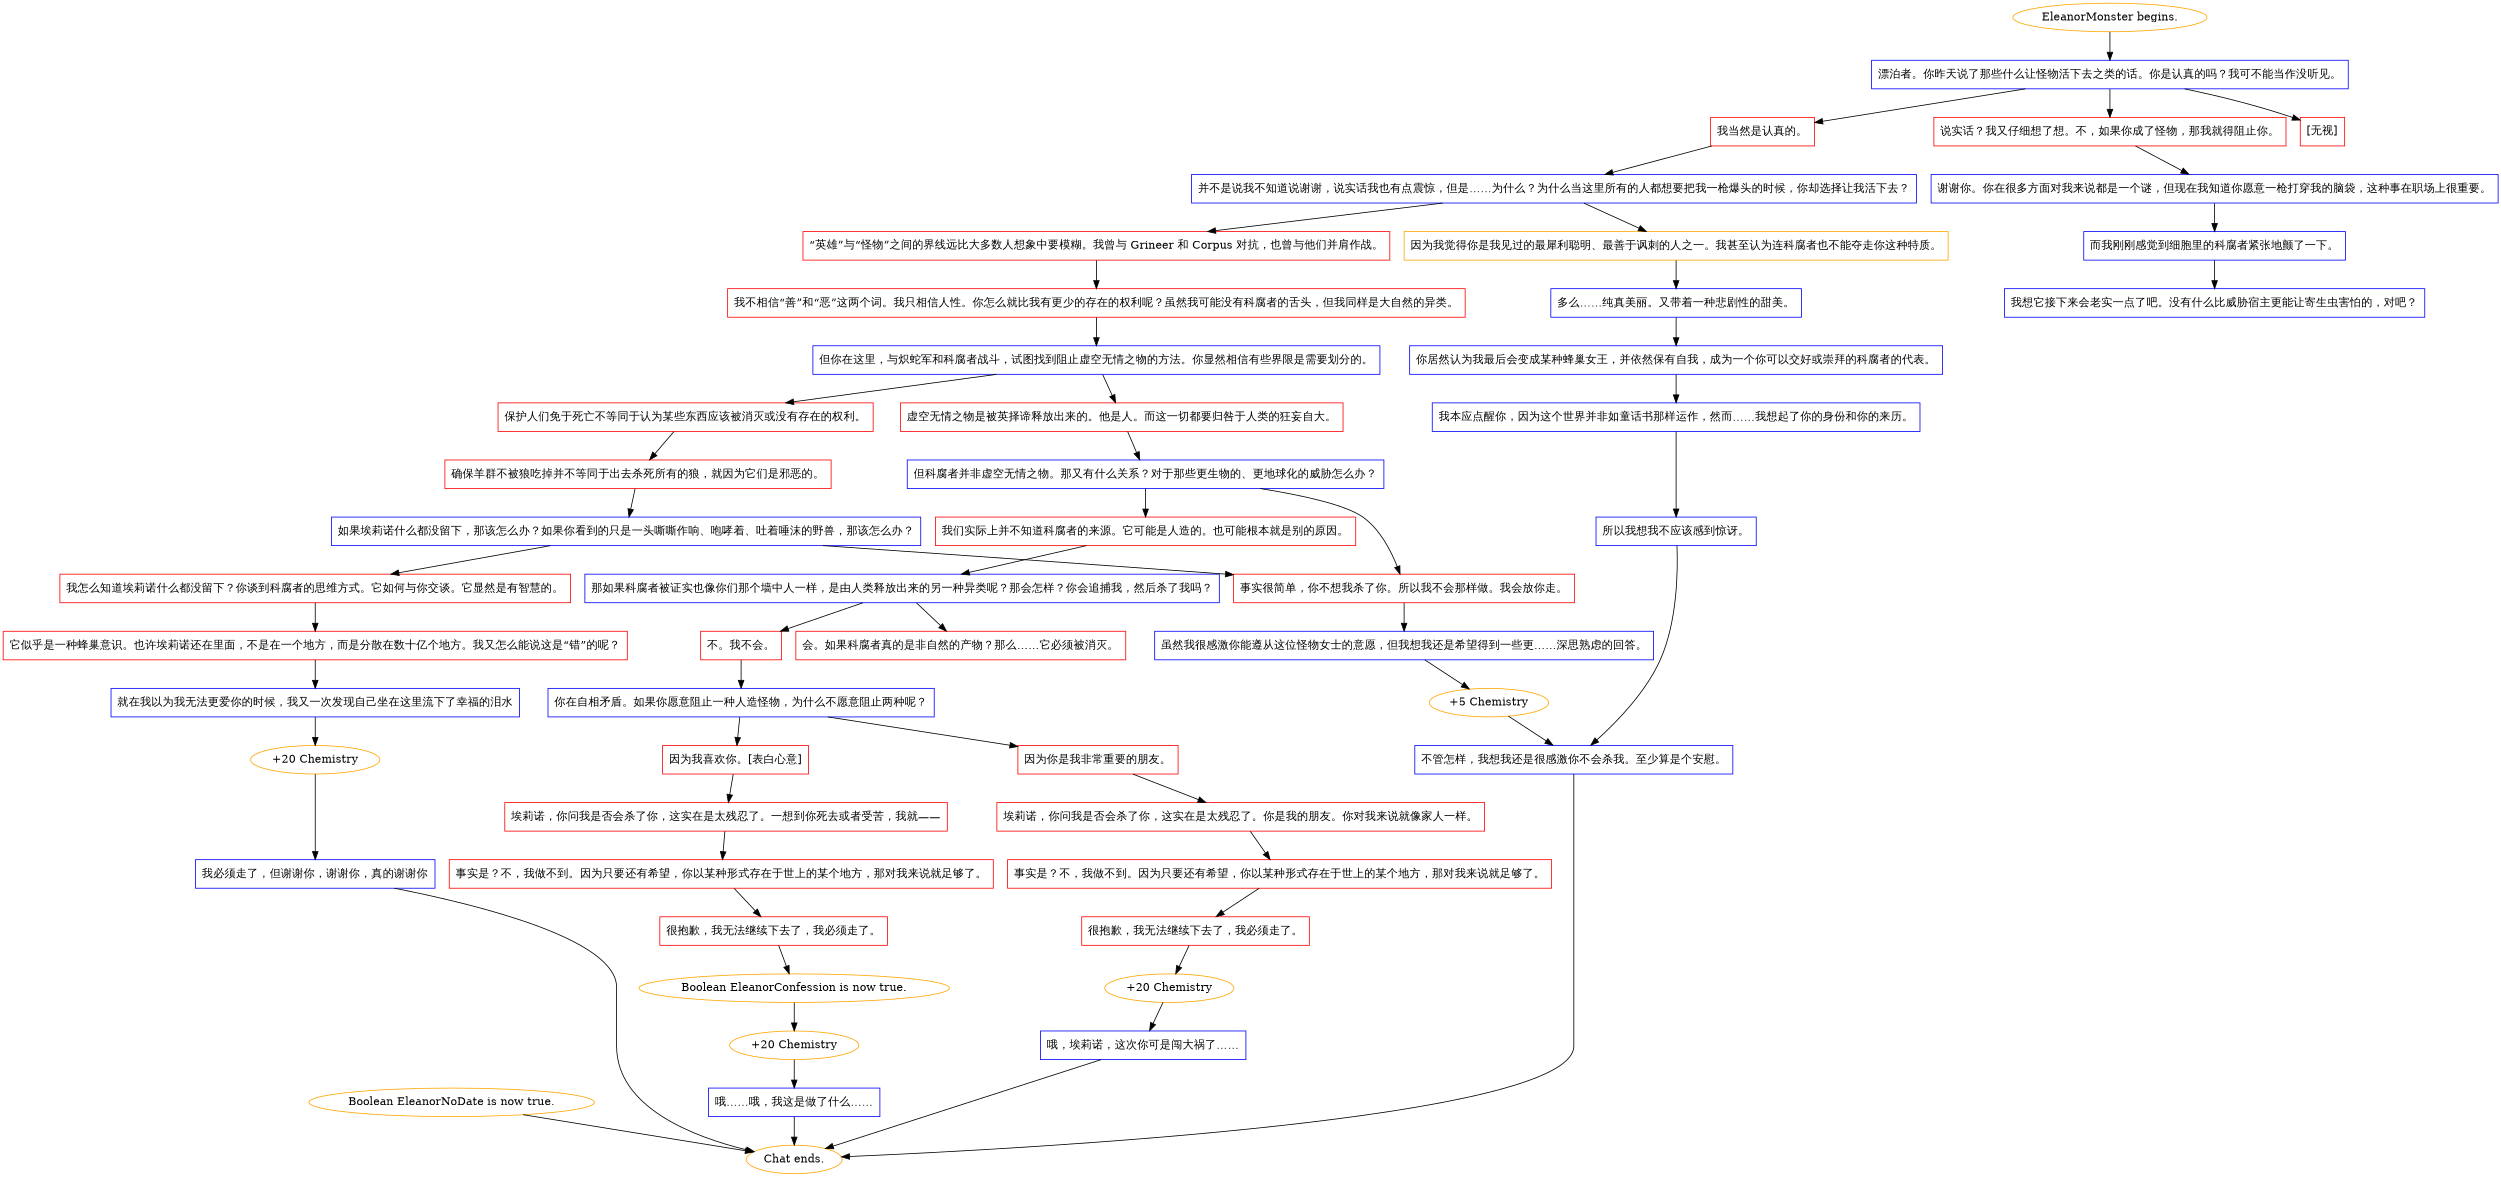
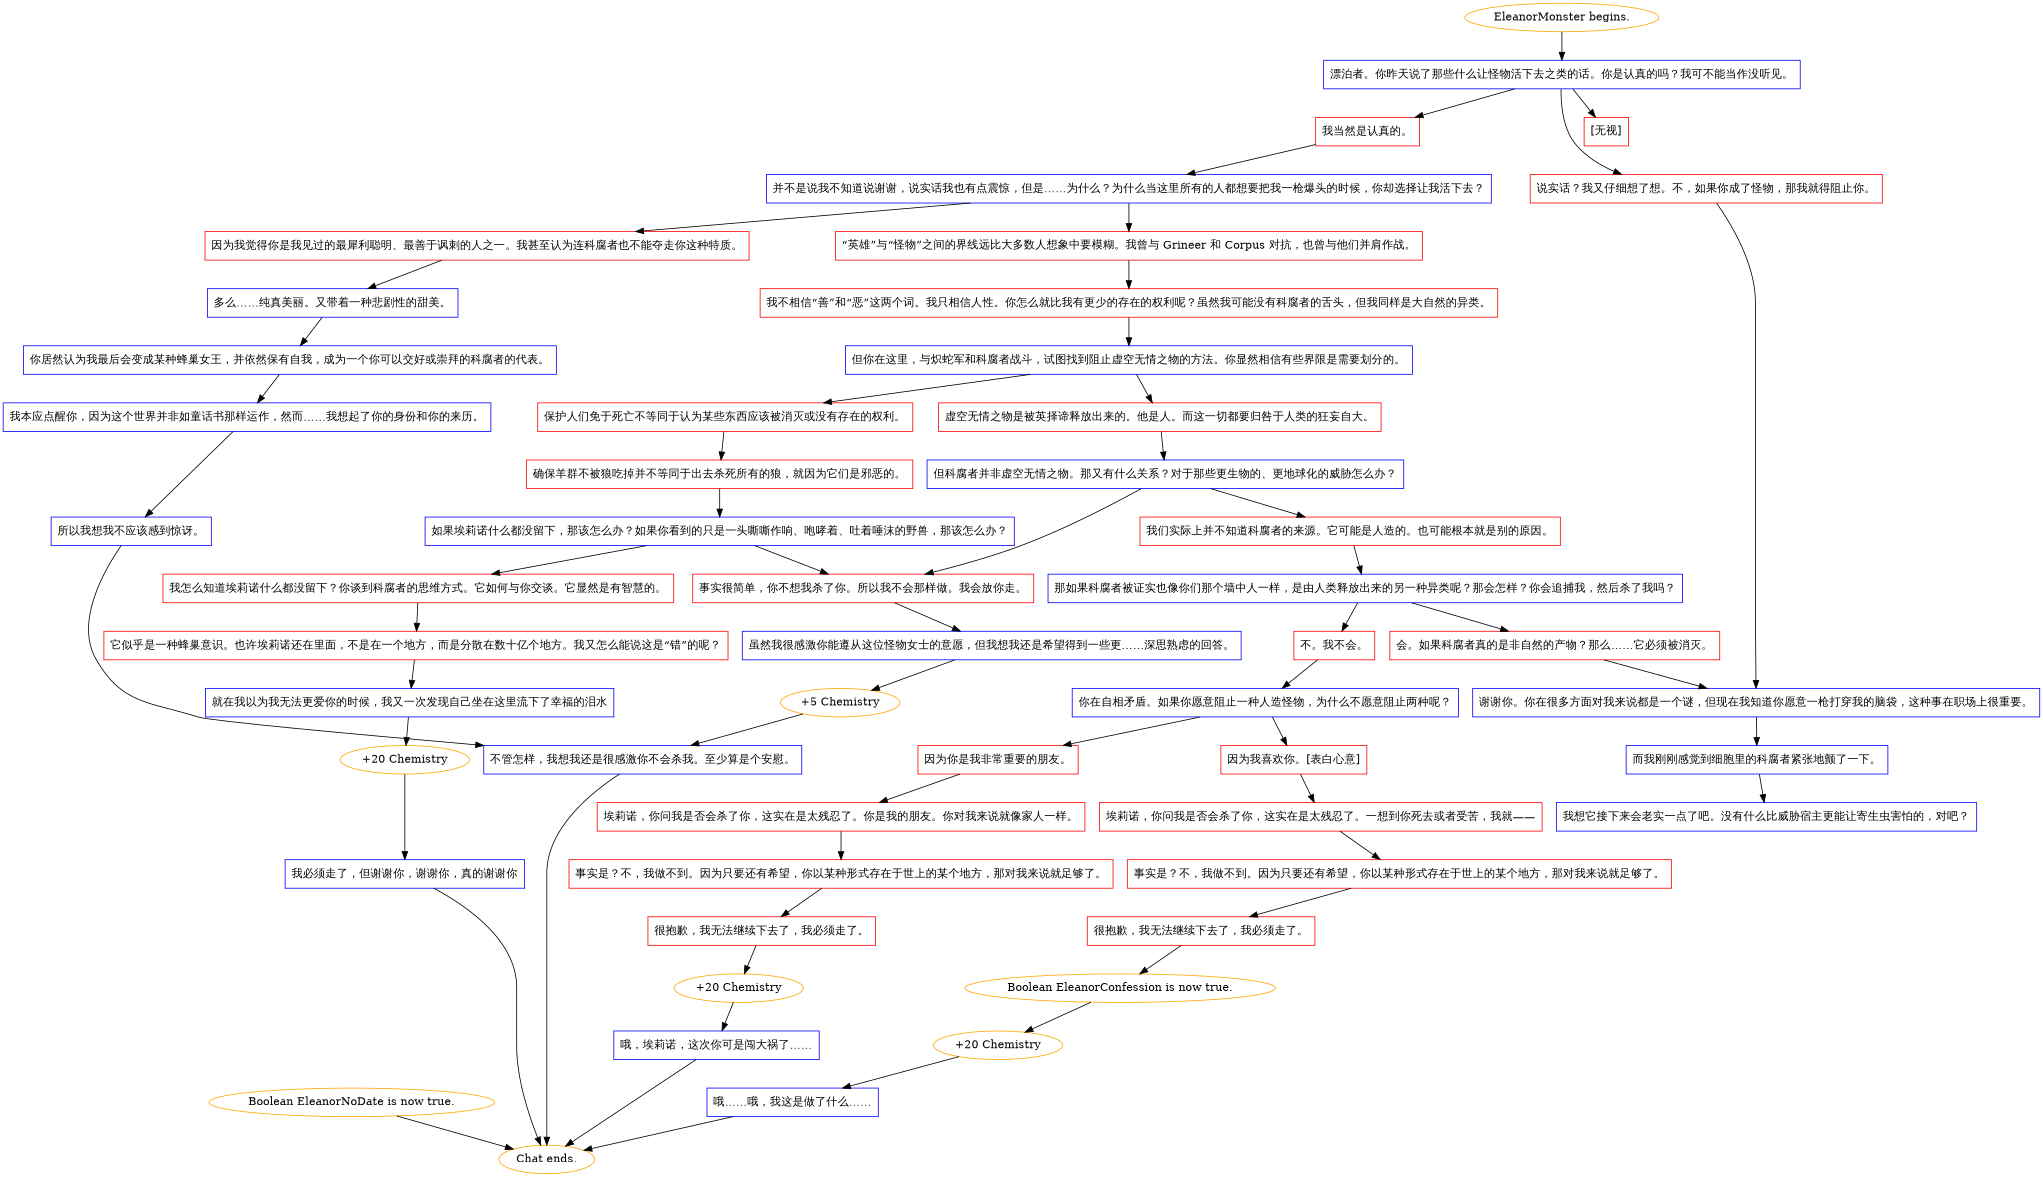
(1676, 246) -> (477, 246)
none -> (1651, 673)
